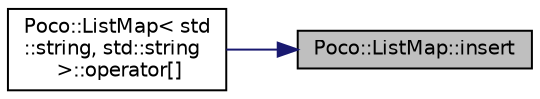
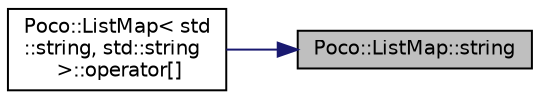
(415, 50) -> (415, 50)
